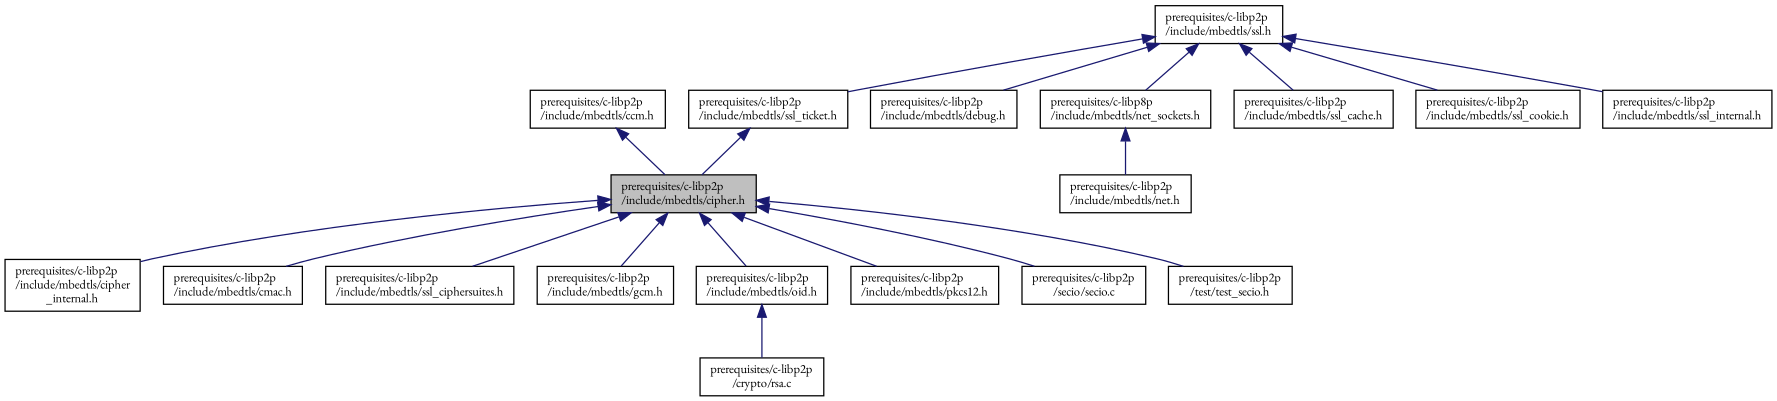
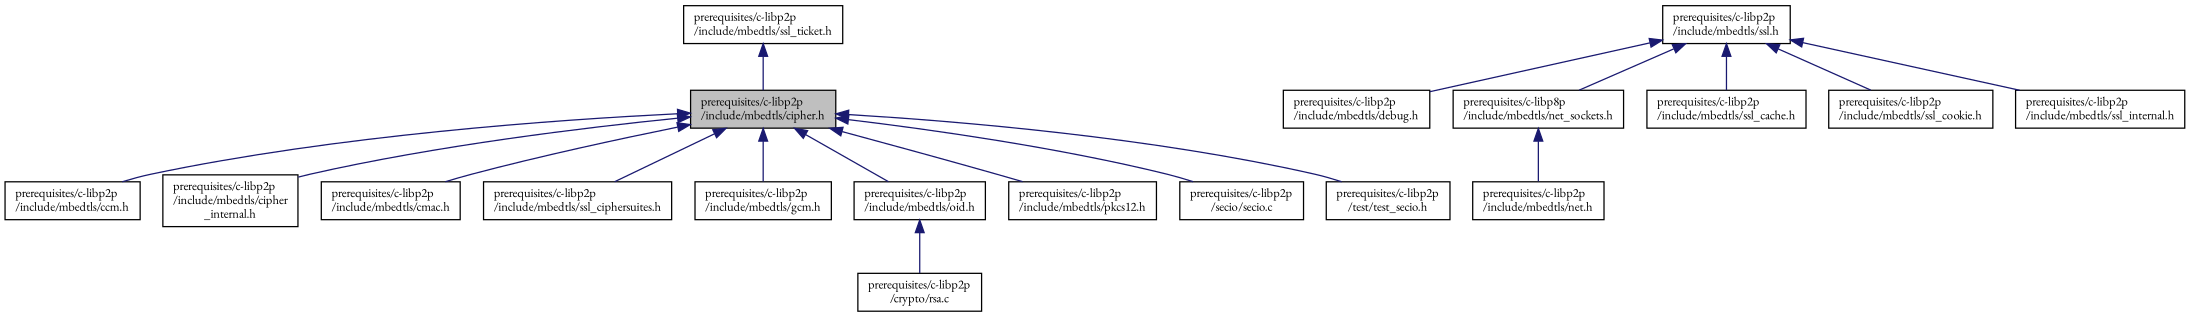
(995, 65) -> none
(645, 156) -> (398, 136)
